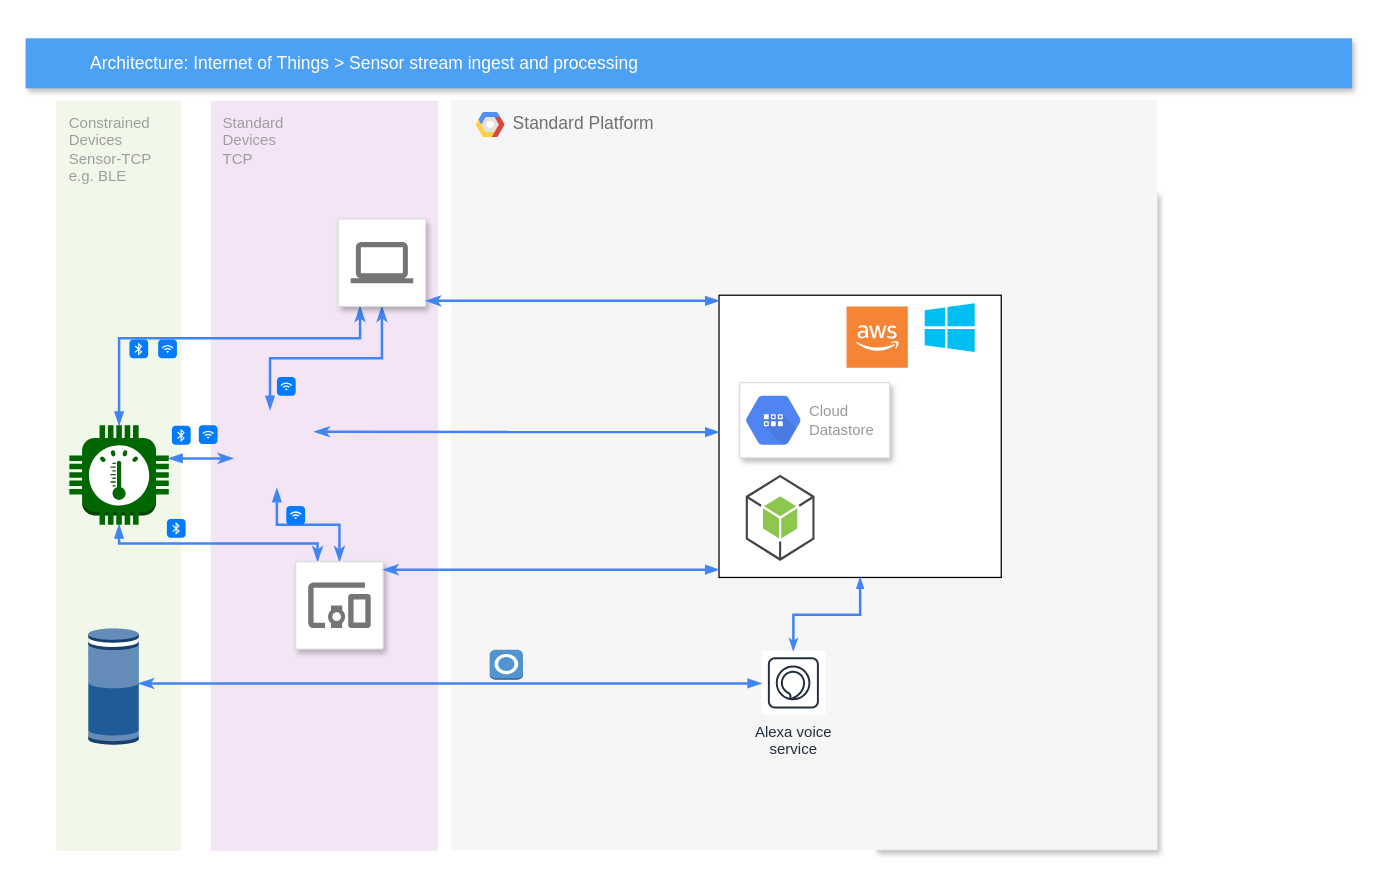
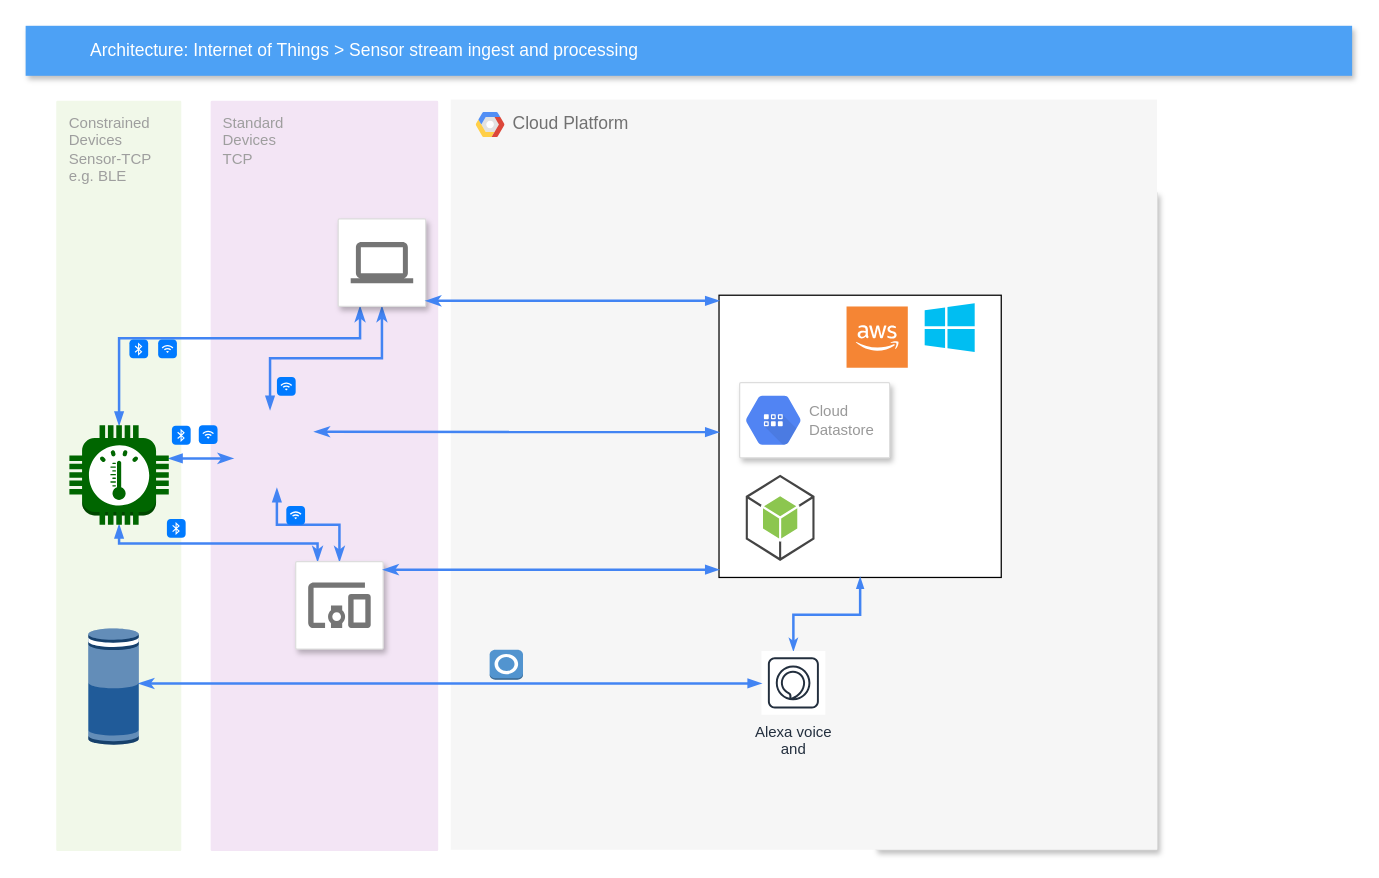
(689, 63) -> (689, 51)
(592, 124) -> (575, 124)
(794, 741) -> (794, 741)
